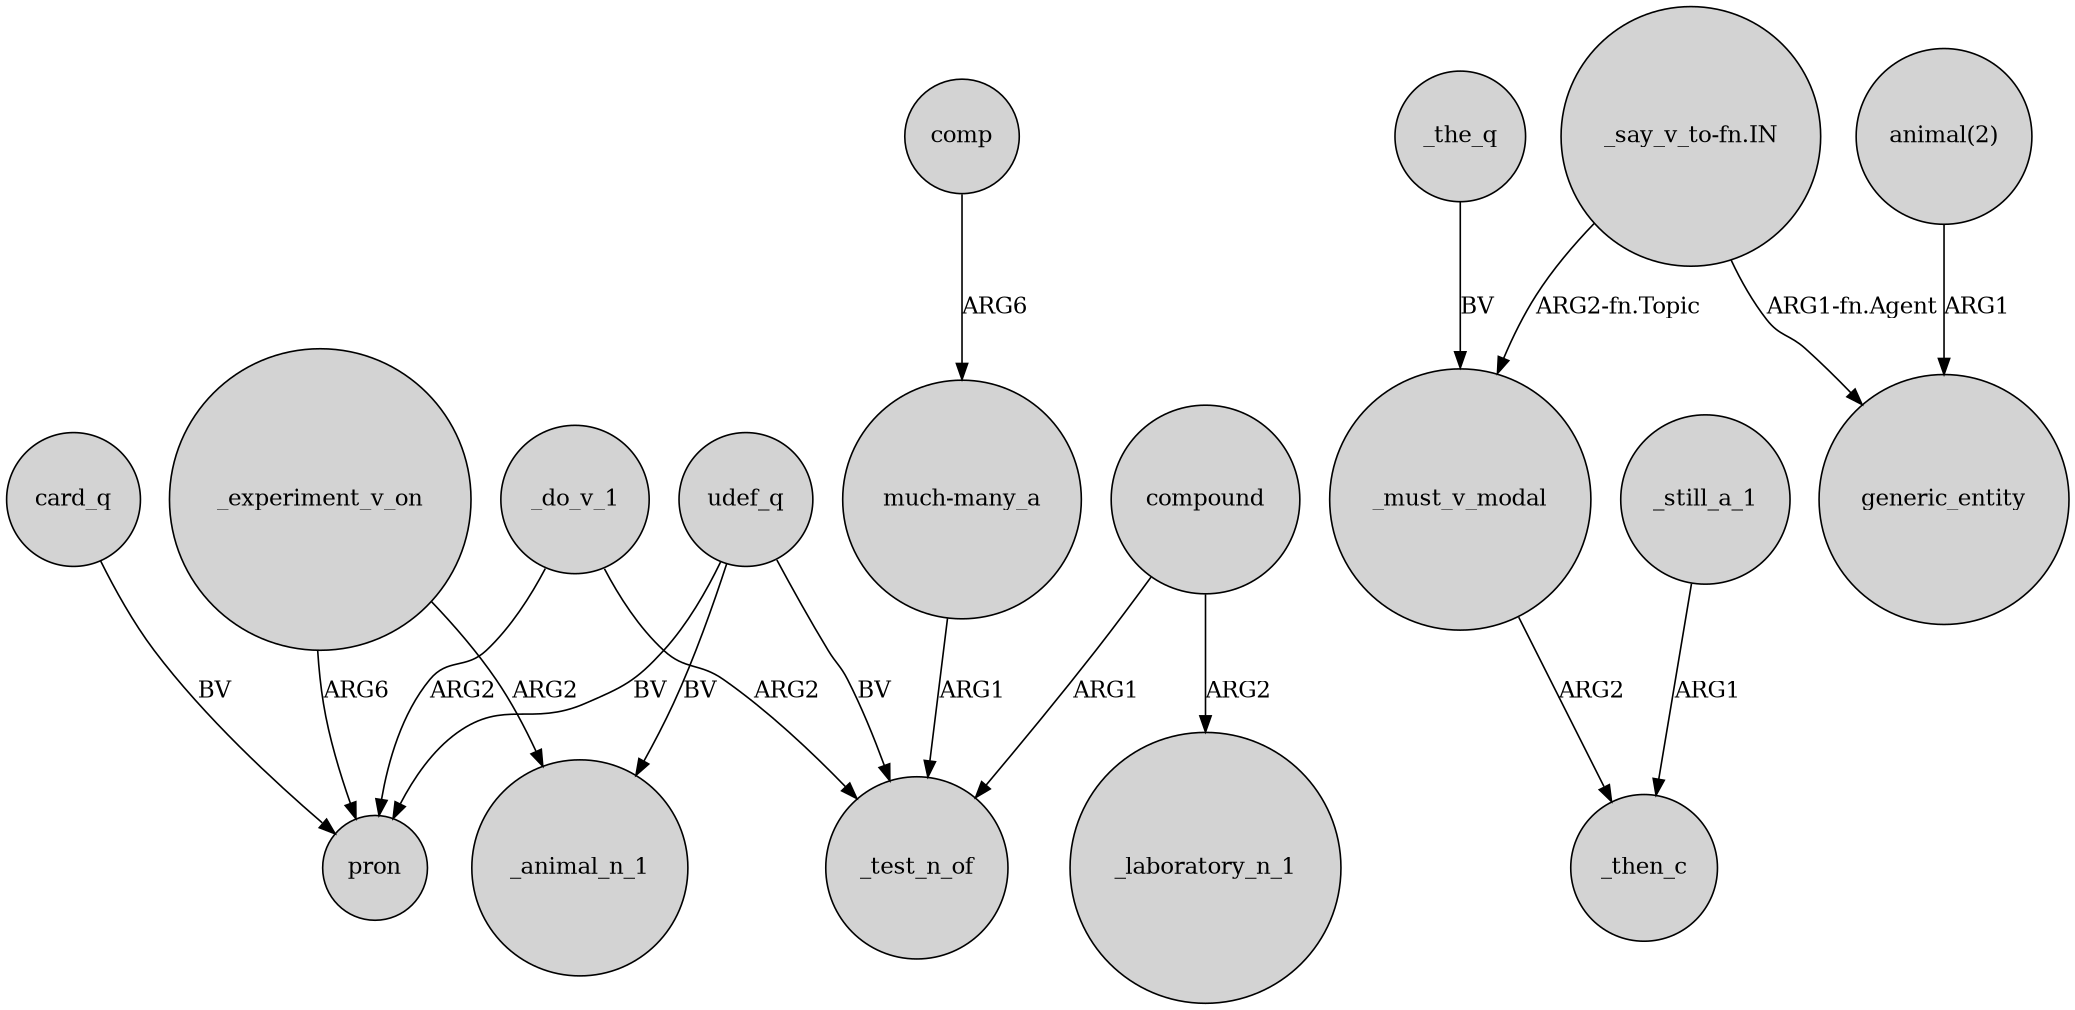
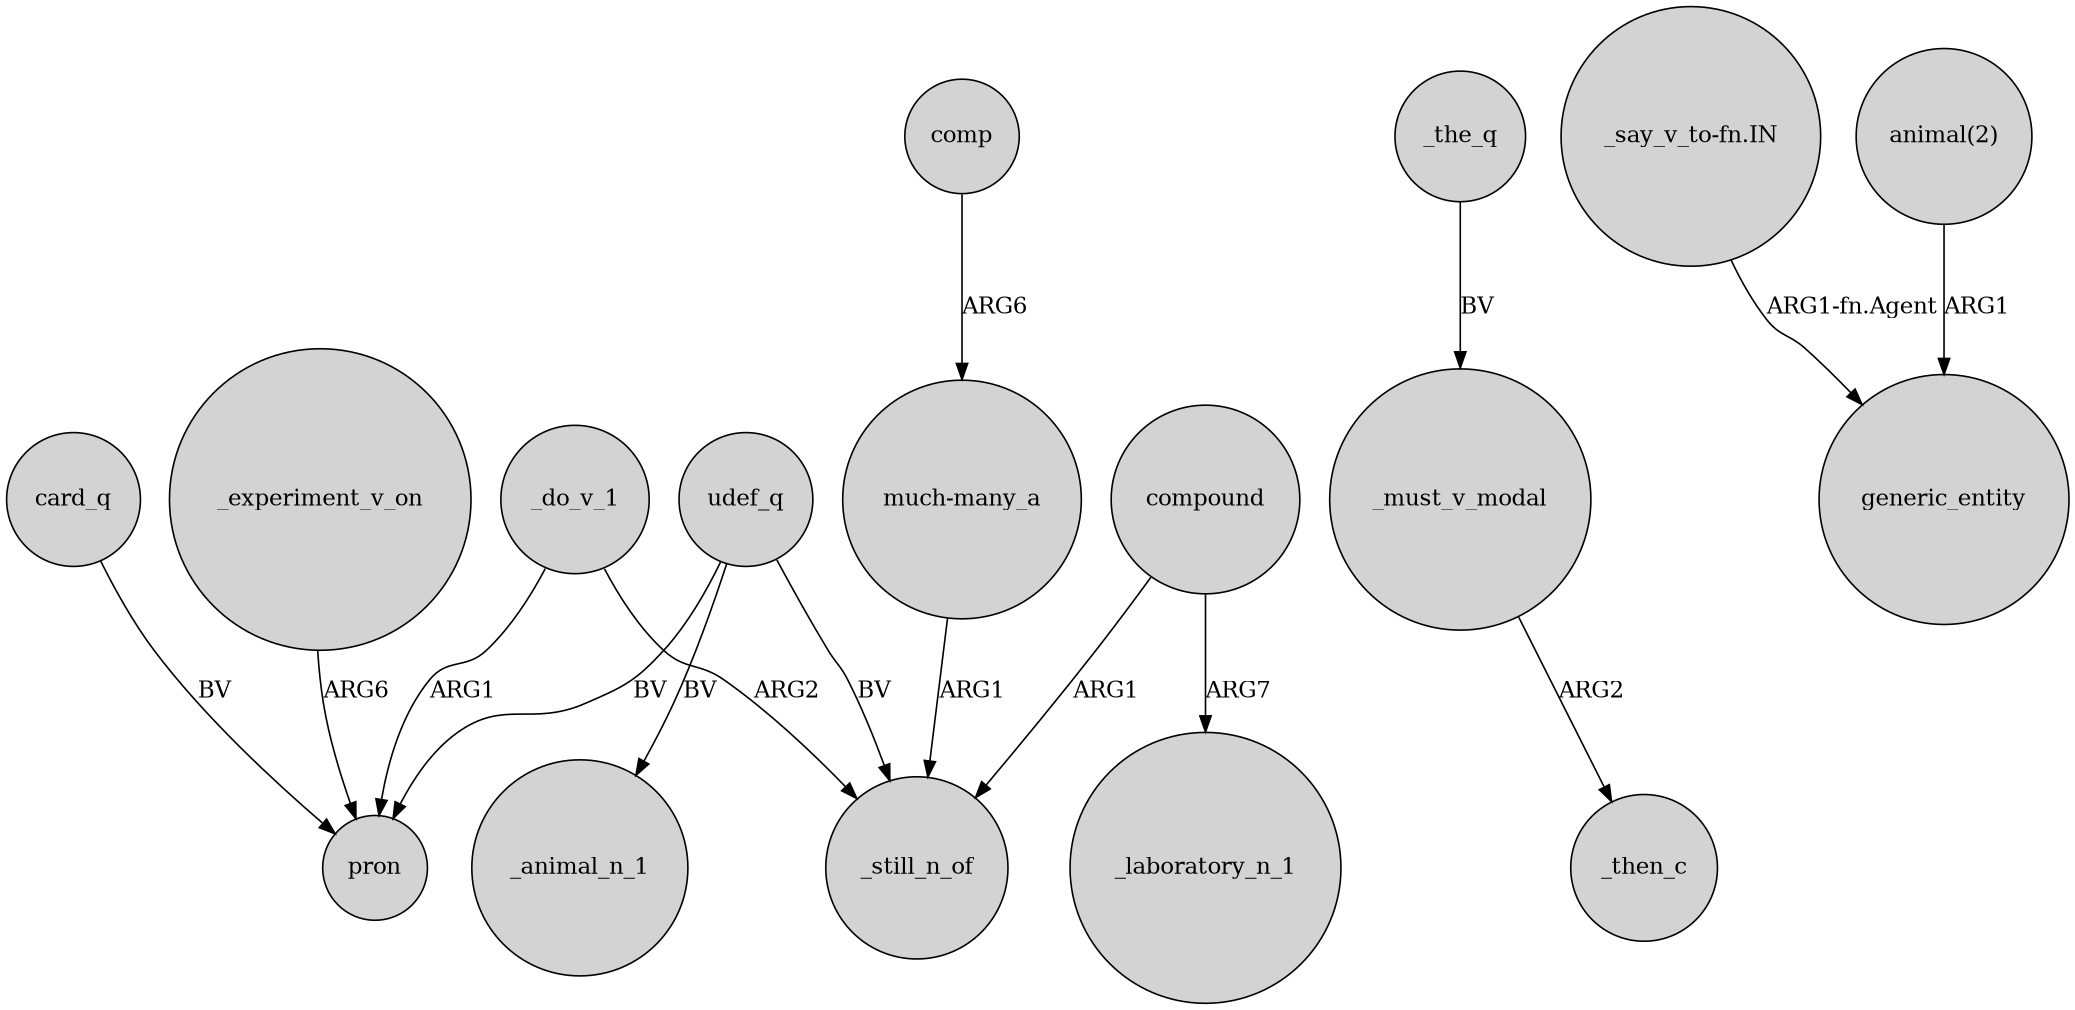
(1542, 286) -> none
(1705, 500) -> none
(491, 672) -> none
(463, 692) -> (463, 692)
(1239, 692) -> (1239, 692)
(917, 868) -> (917, 868)
